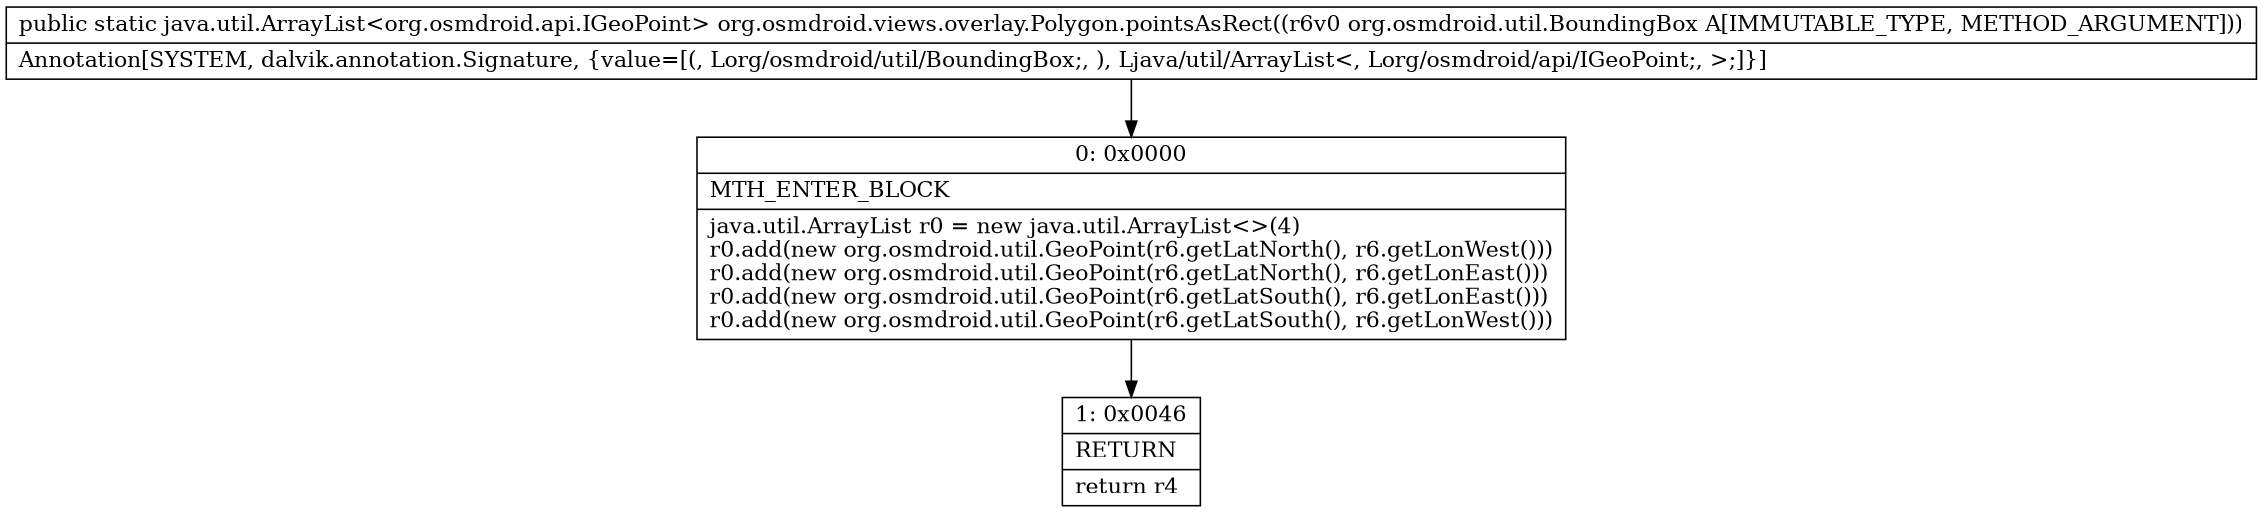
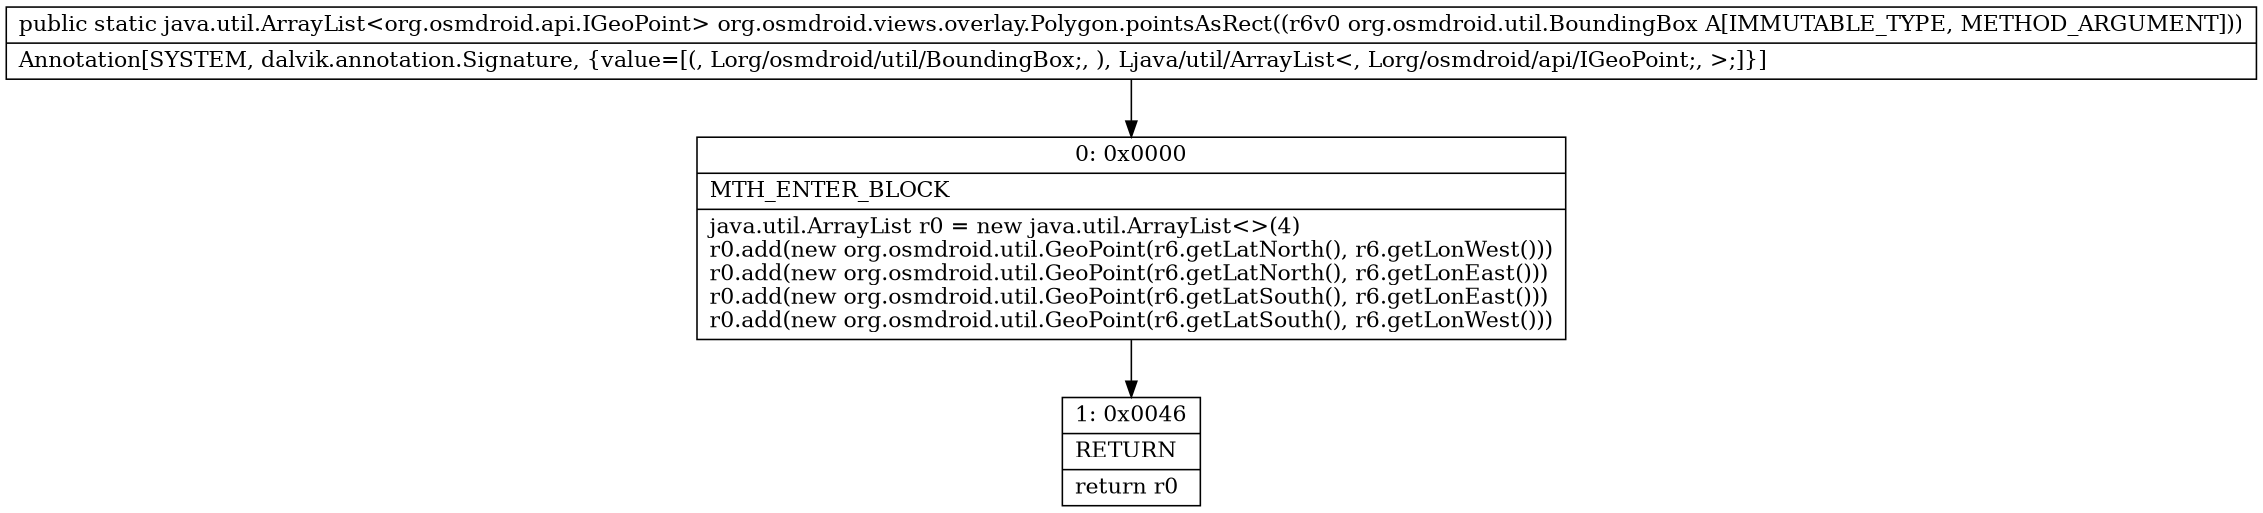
(1127, 487) -> (1127, 487)
